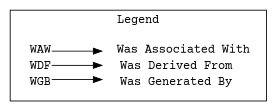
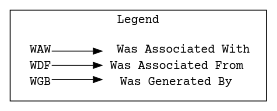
(177, 65) -> (177, 65)
